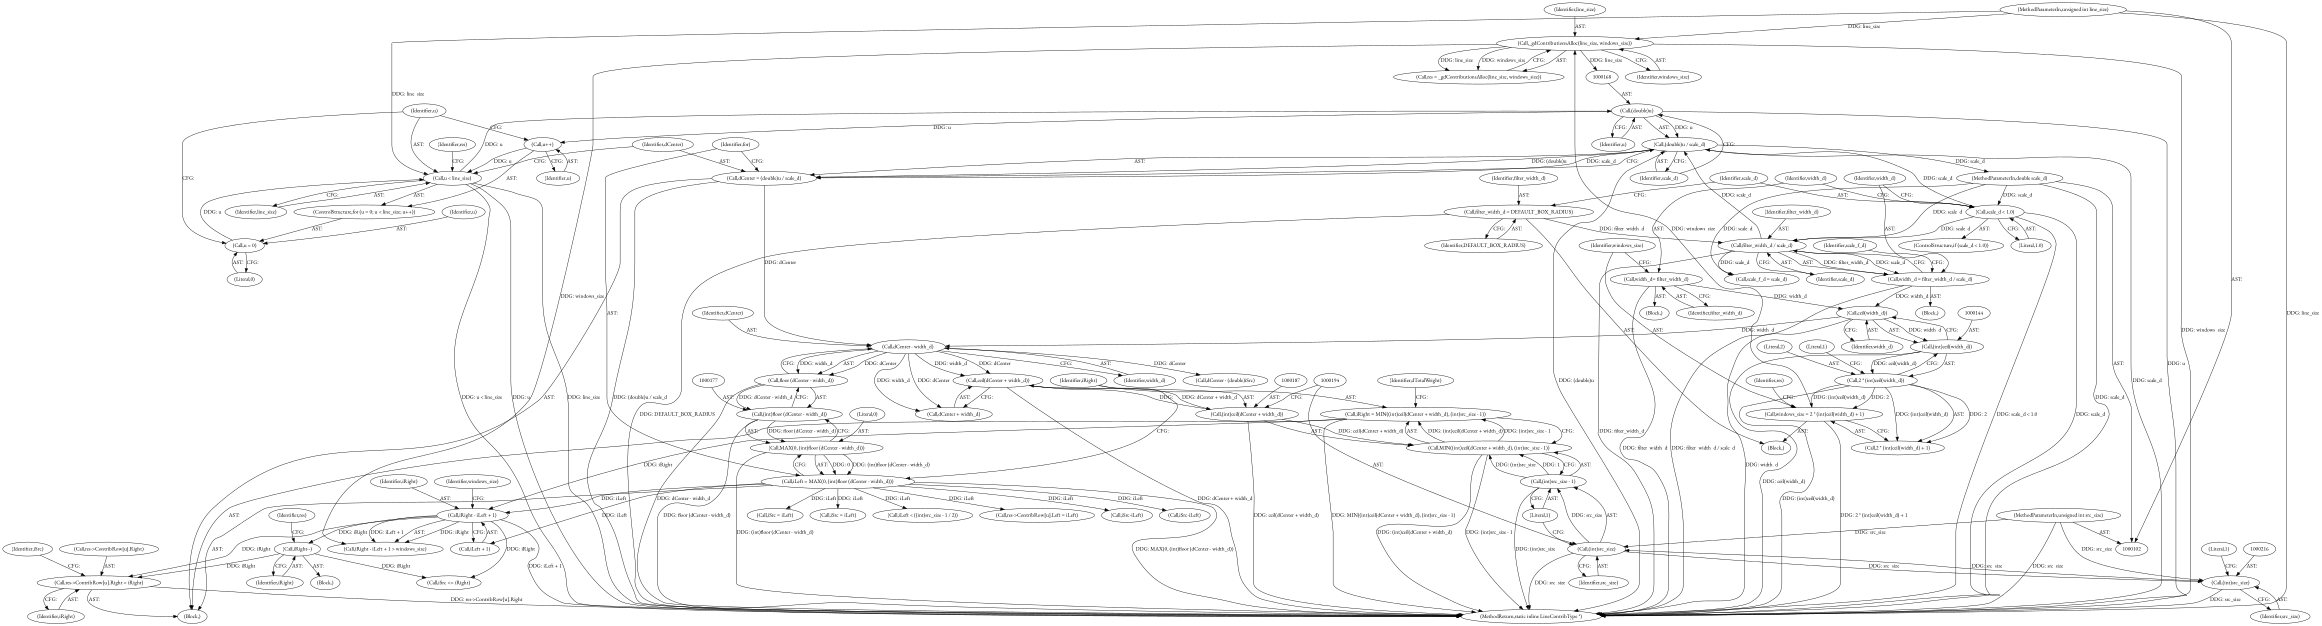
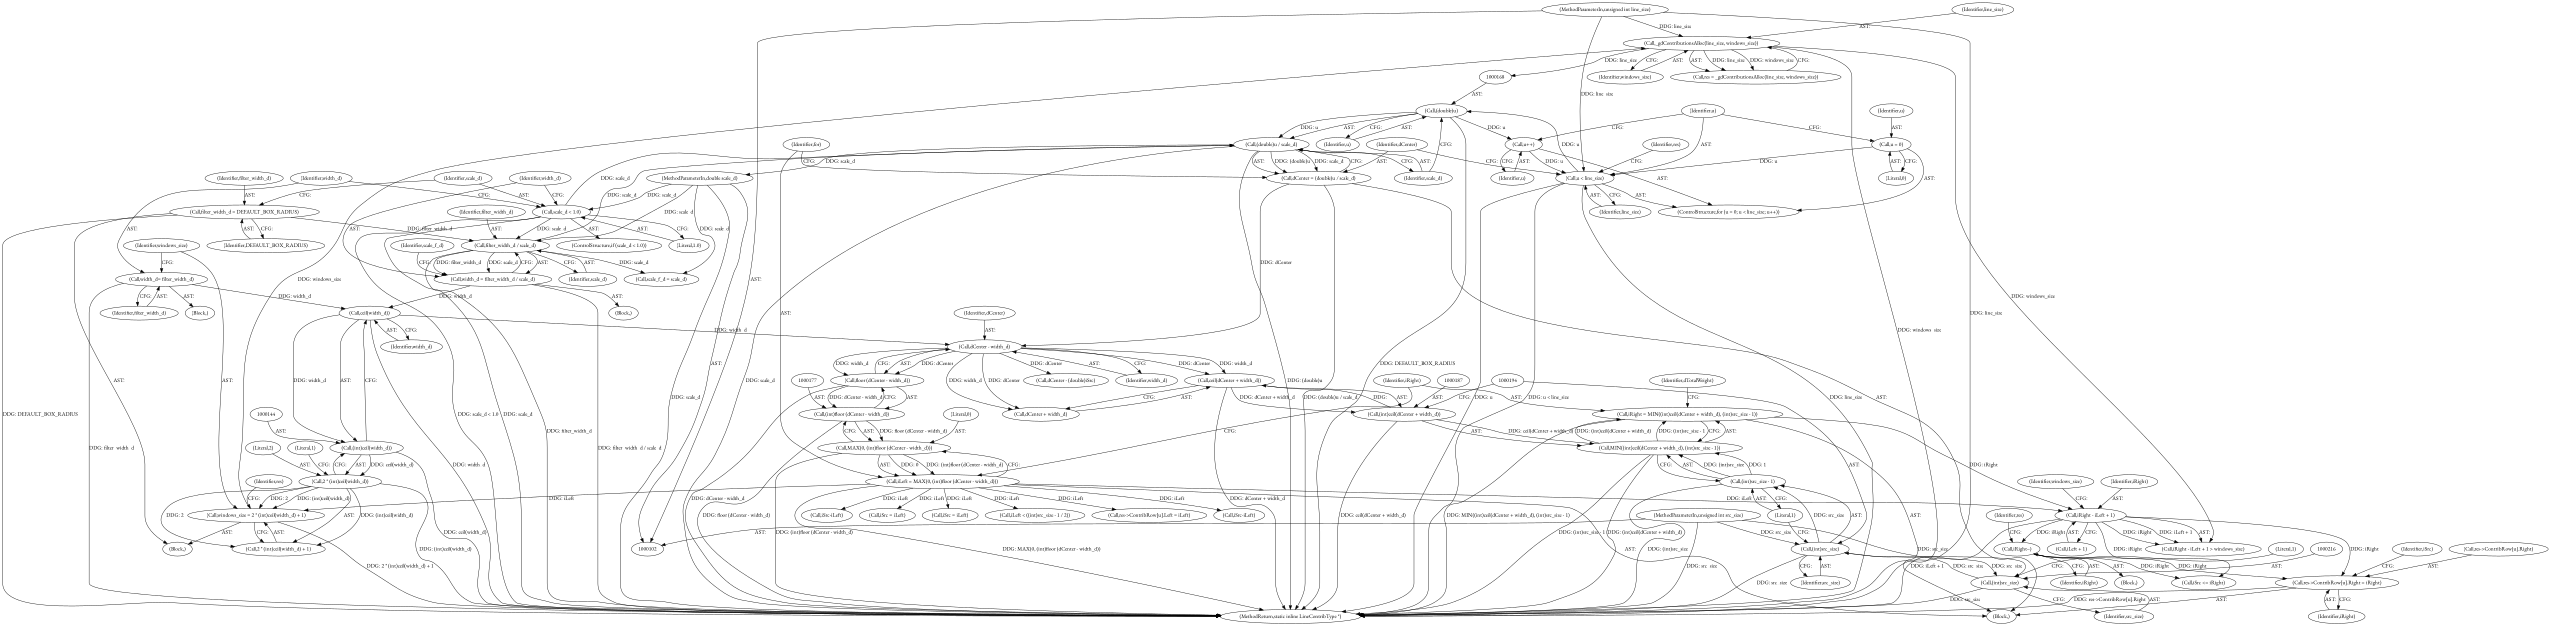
(303, 229) -> (1883, 200)
(2176, 364) -> (1418, 364)
(627, 501) -> (589, 495)
